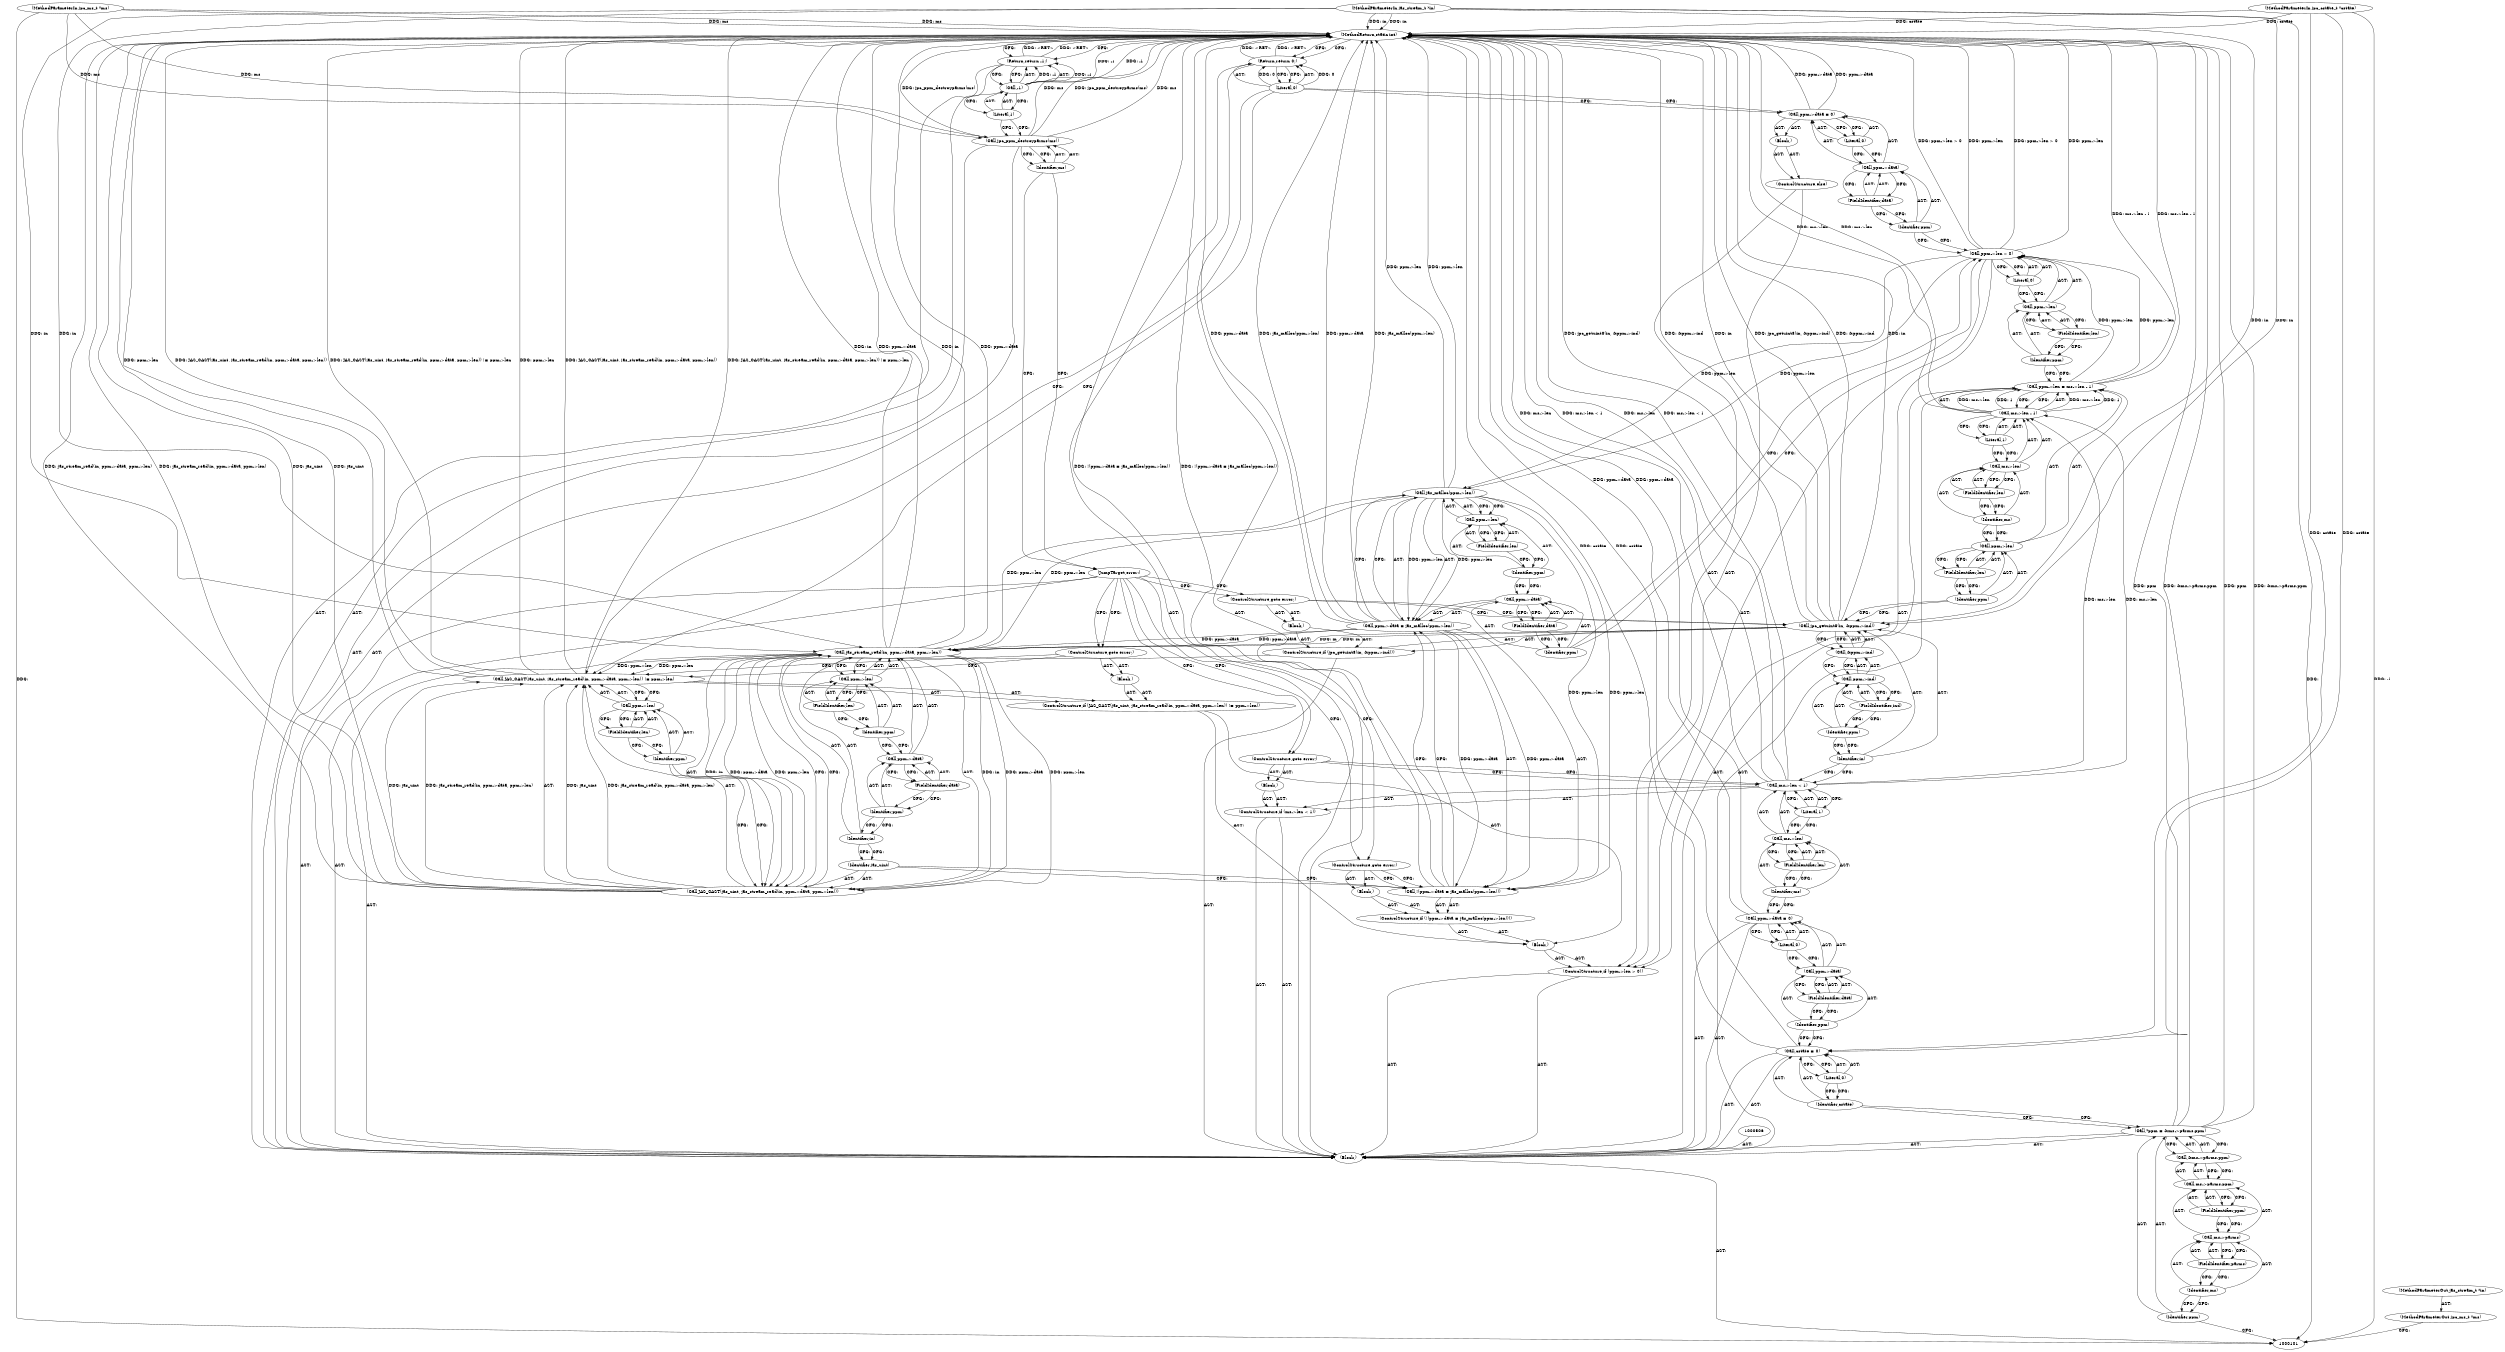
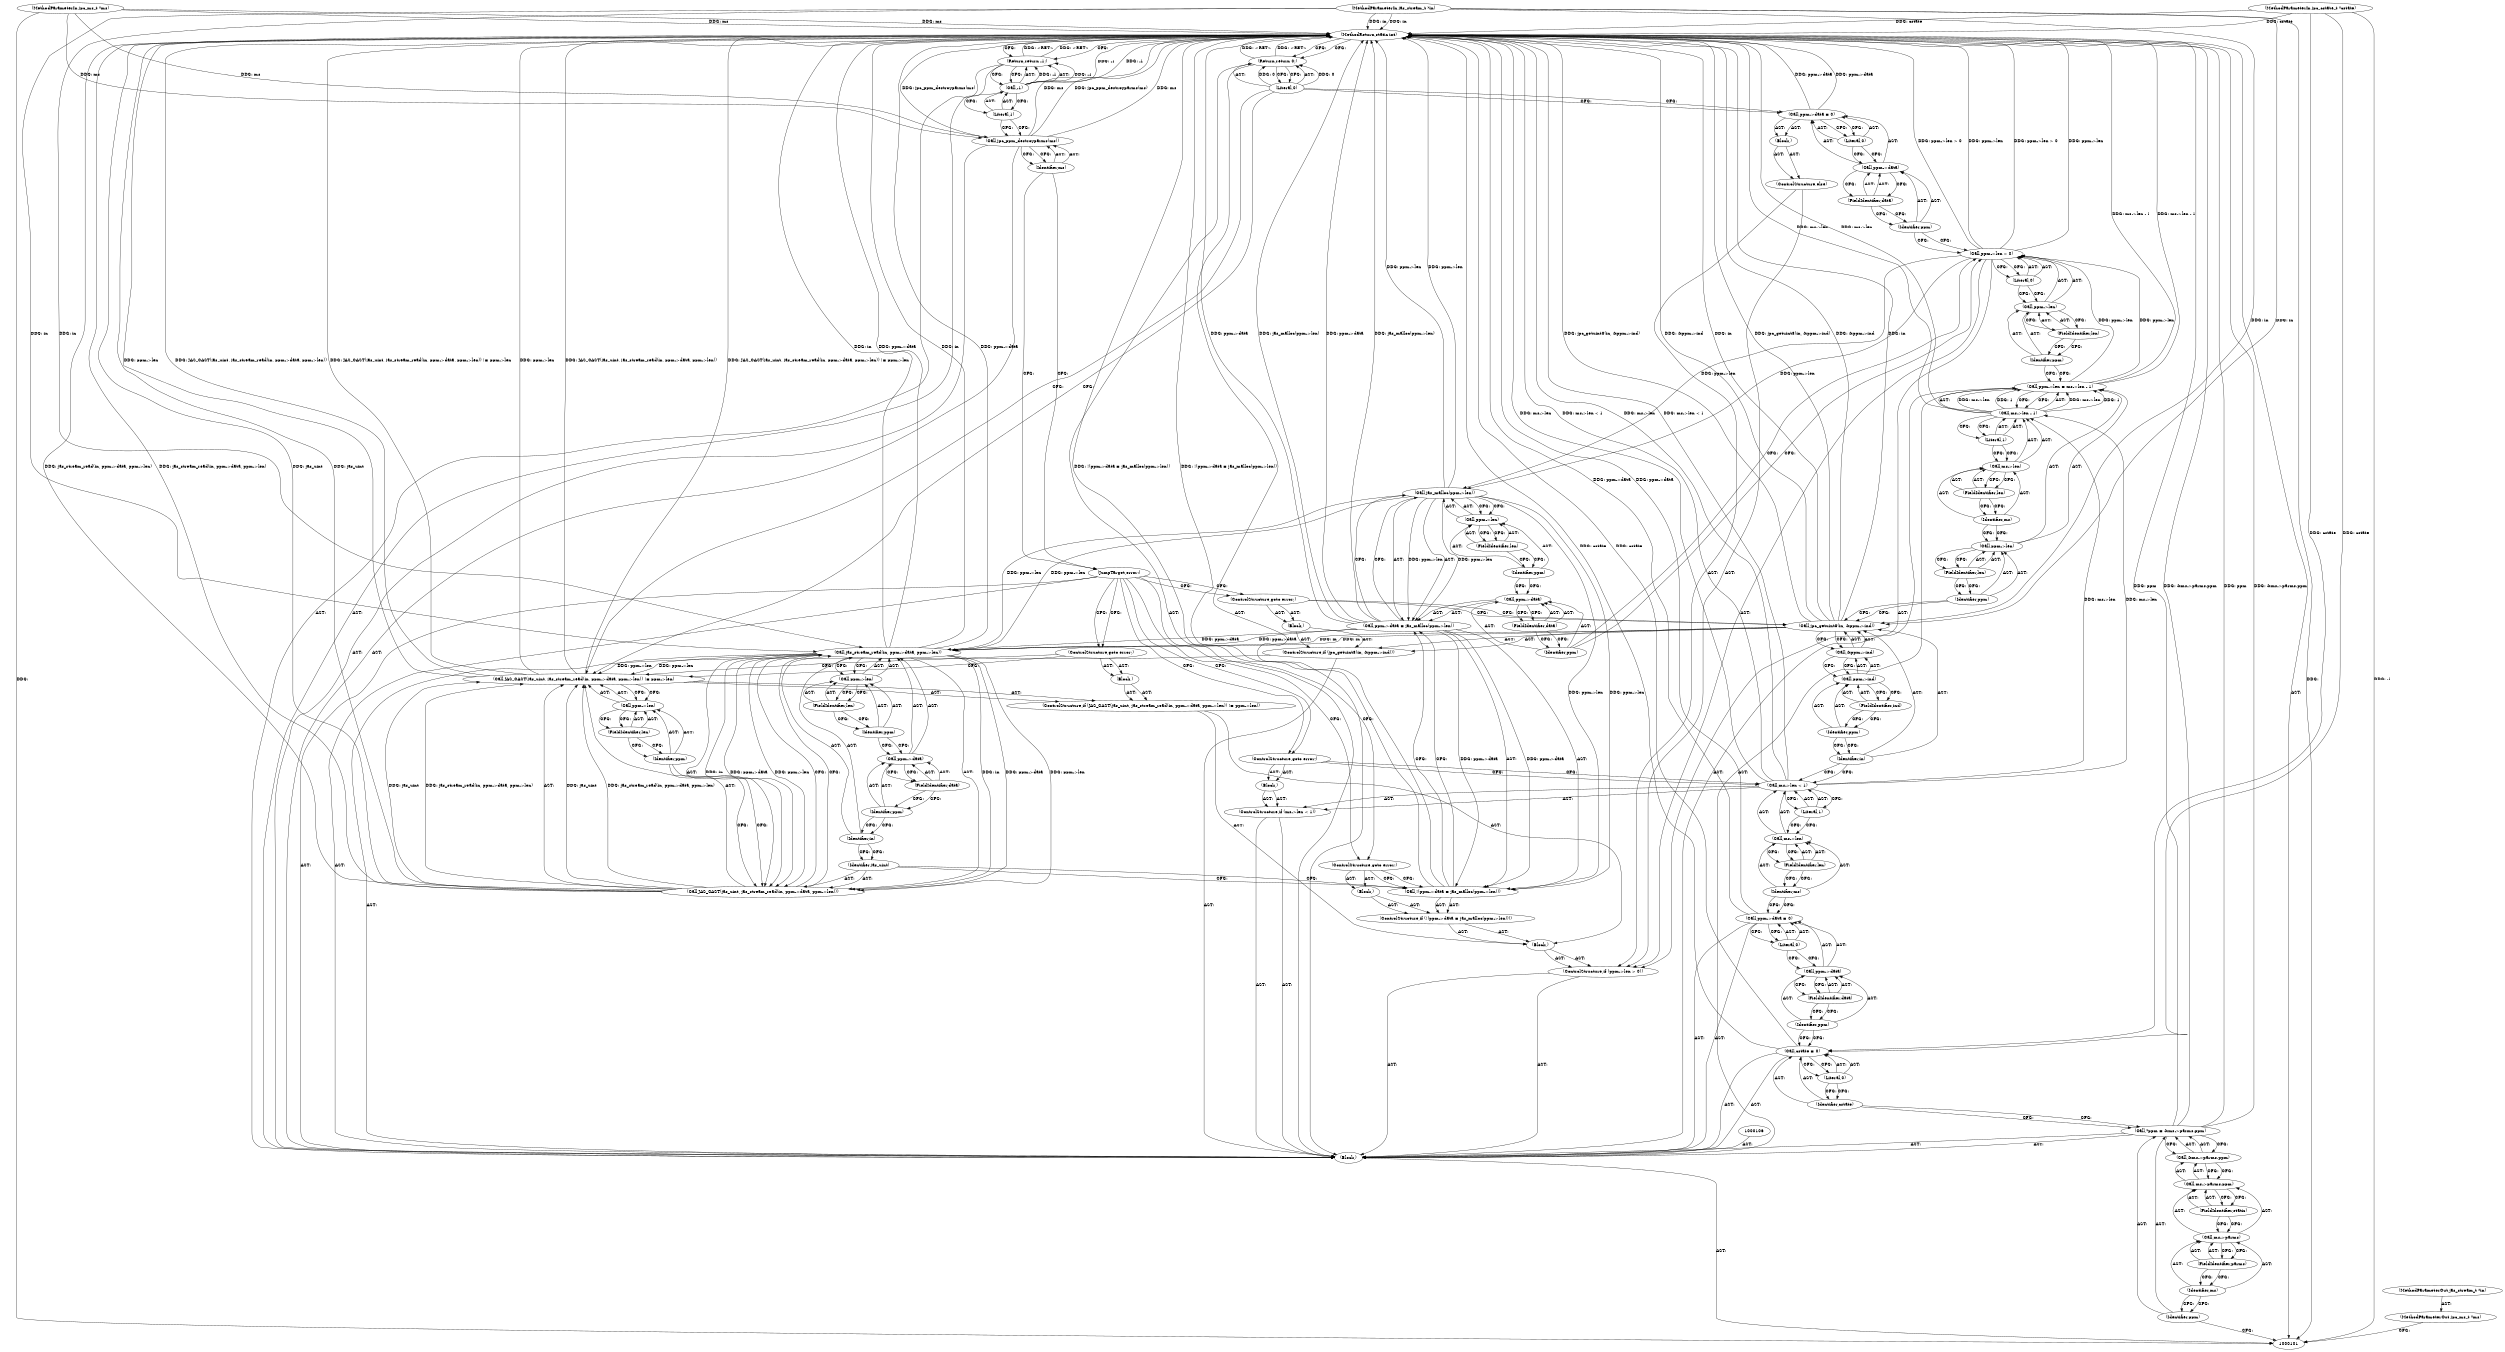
none -> (2242, 282)
(1754, 1131) -> (1754, 1131)
(2223, 1211) -> (2223, 1211)
